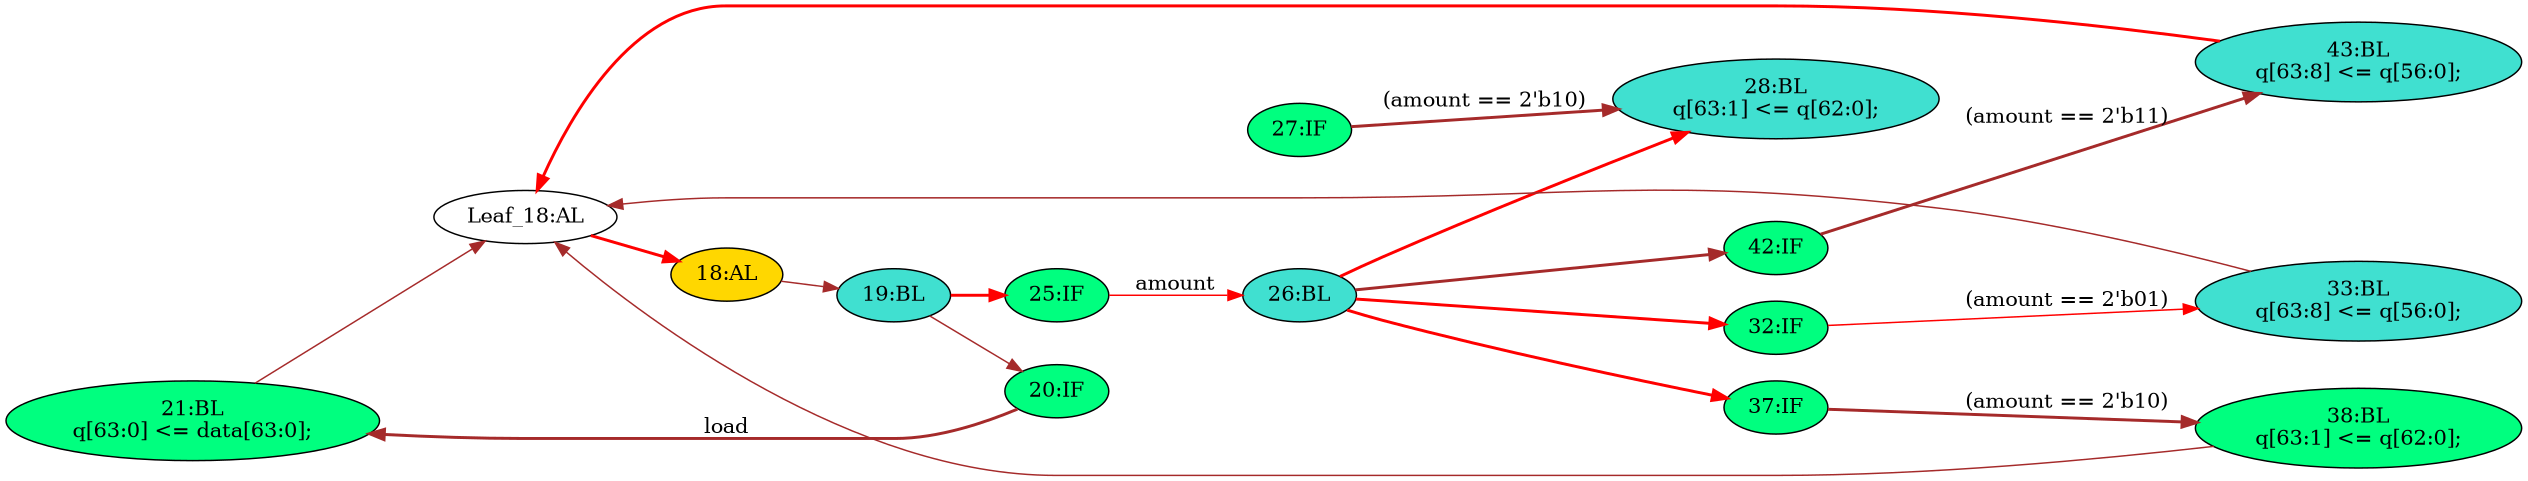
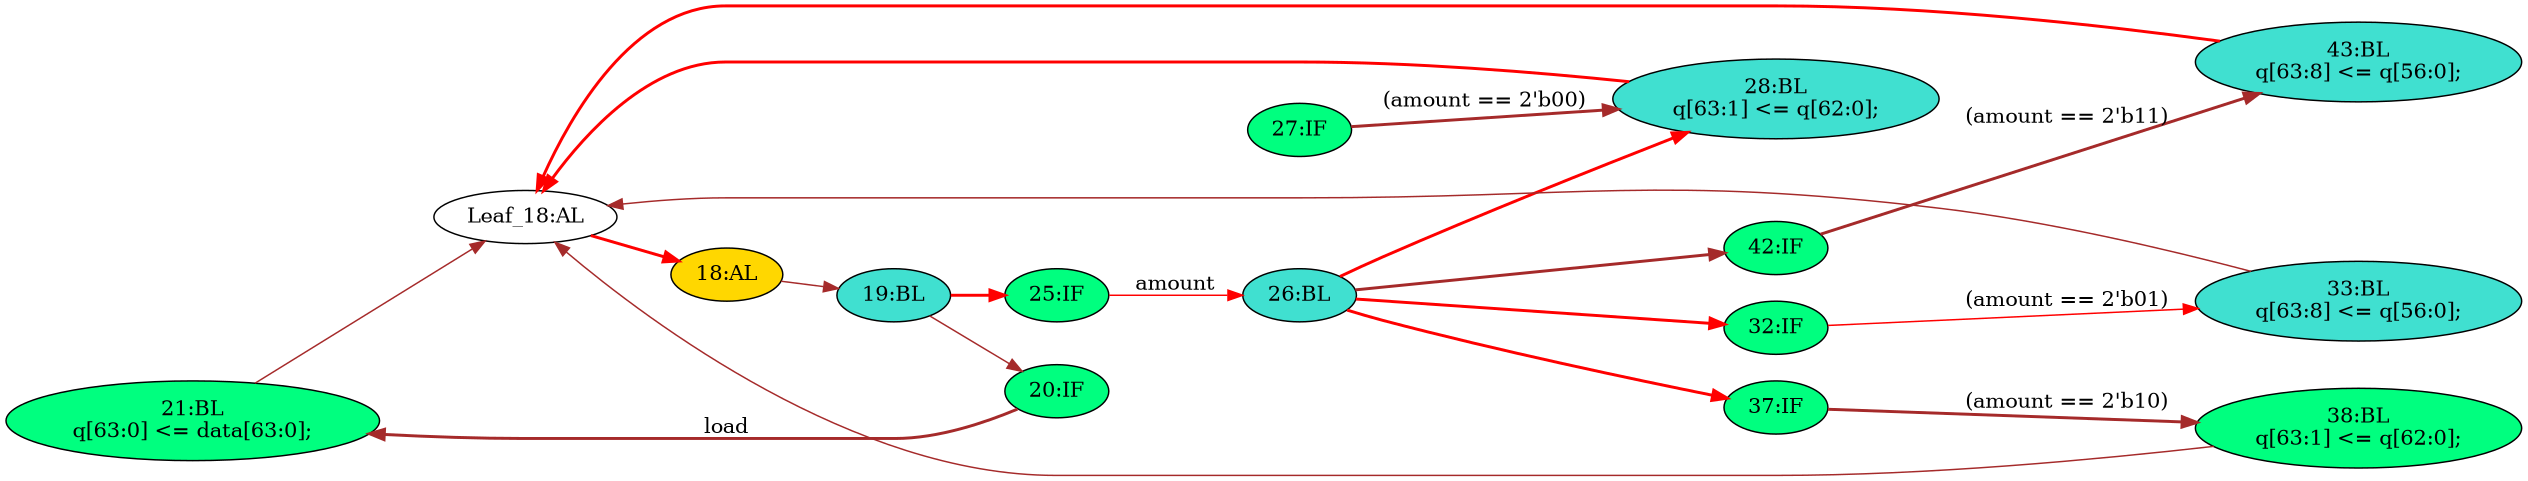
none -> (1070, 62)
(1485, 101) -> (1485, 101)
